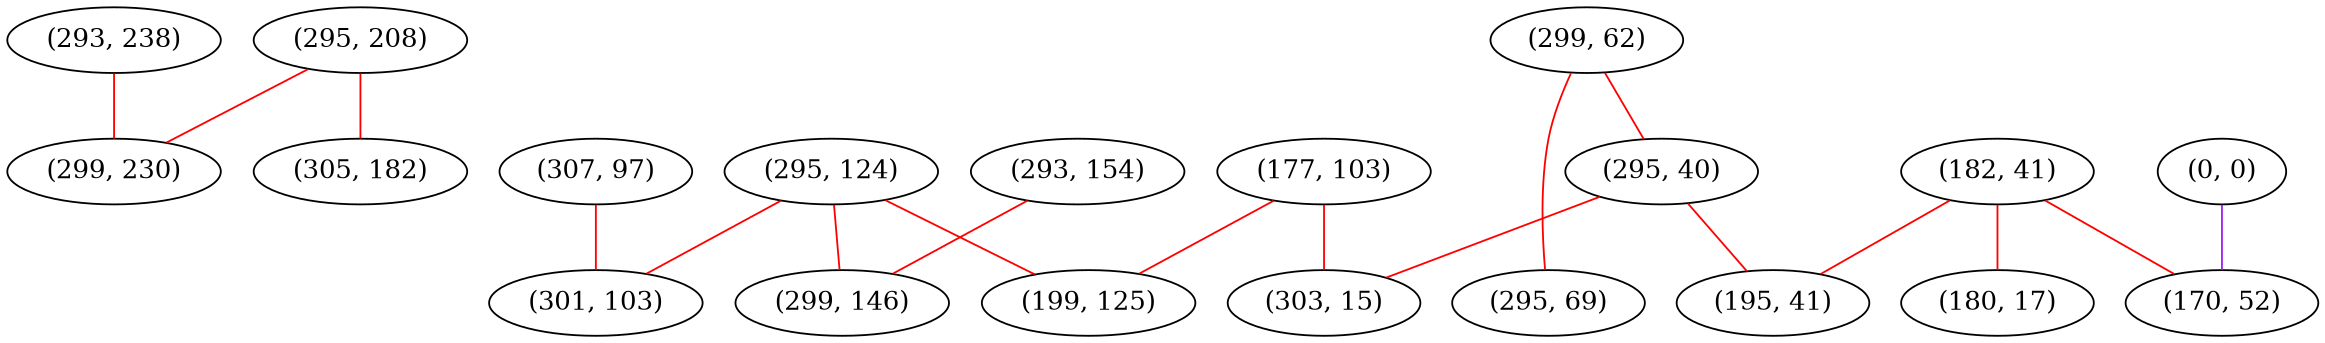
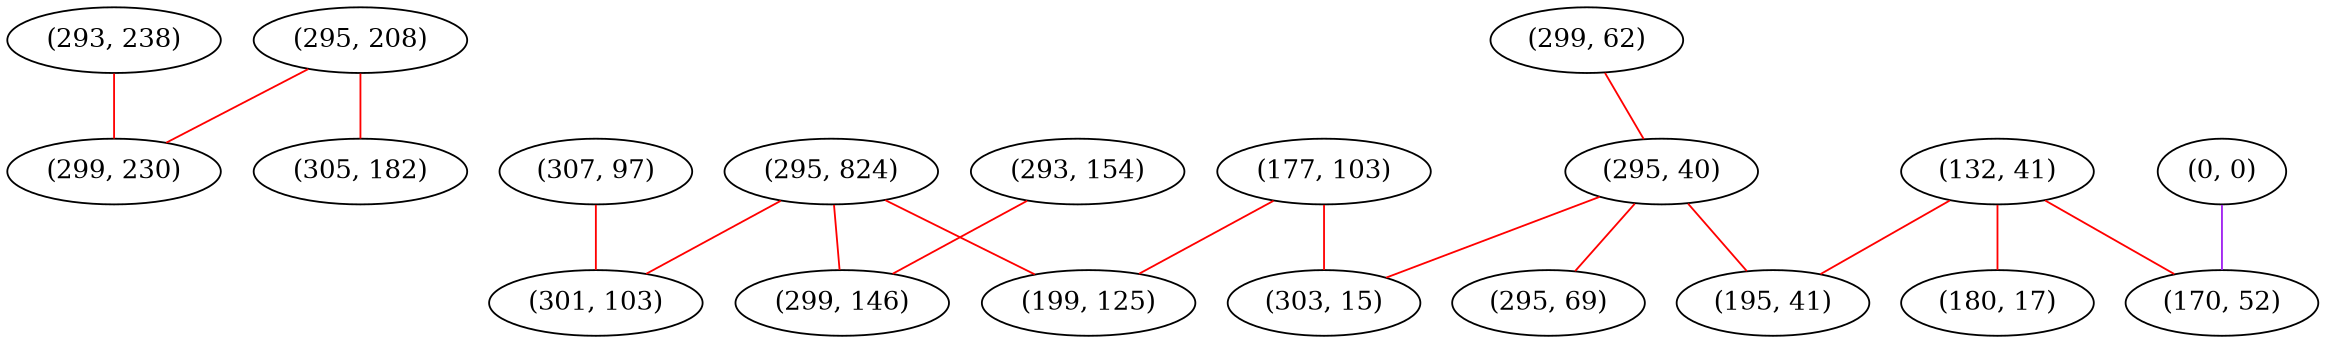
(1544, 169) -> (1605, 237)
(831, 172) -> (831, 172)
(1997, 172) -> (1997, 172)
